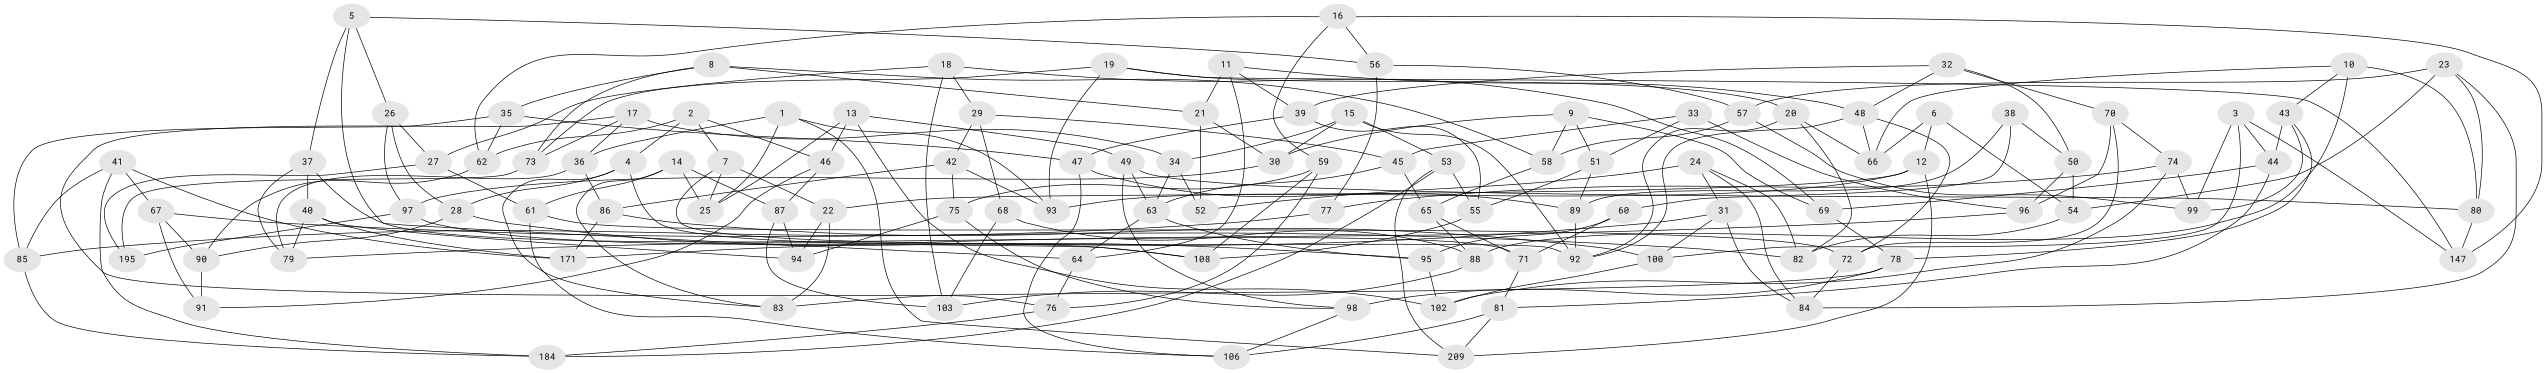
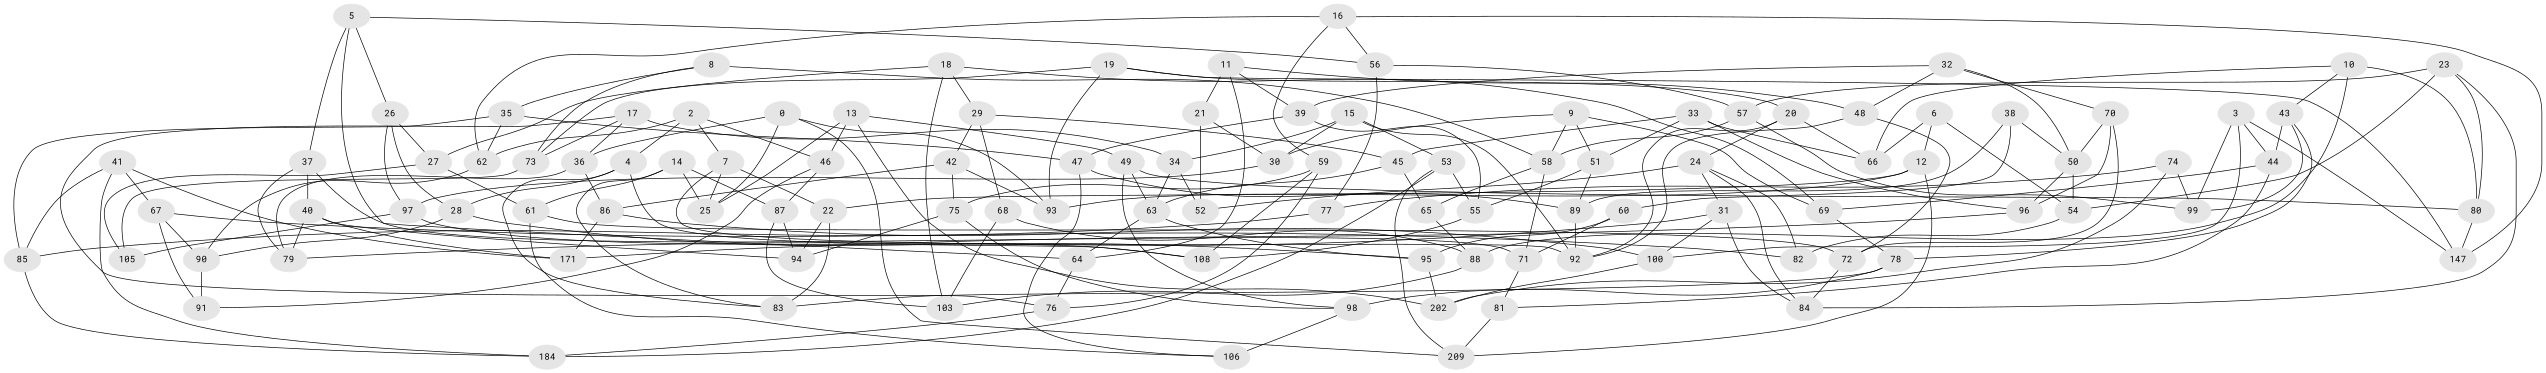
(956, 89) -> none
(783, 114) -> (783, 114)
(1867, 138) -> (1781, 141)
(2142, 138) -> (2092, 138)
(1850, 202) -> (1737, 141)
(1458, 227) -> (1535, 213)
(127, 260) -> (127, 260)
(1439, 308) -> (1439, 308)
(1367, 339) -> none
